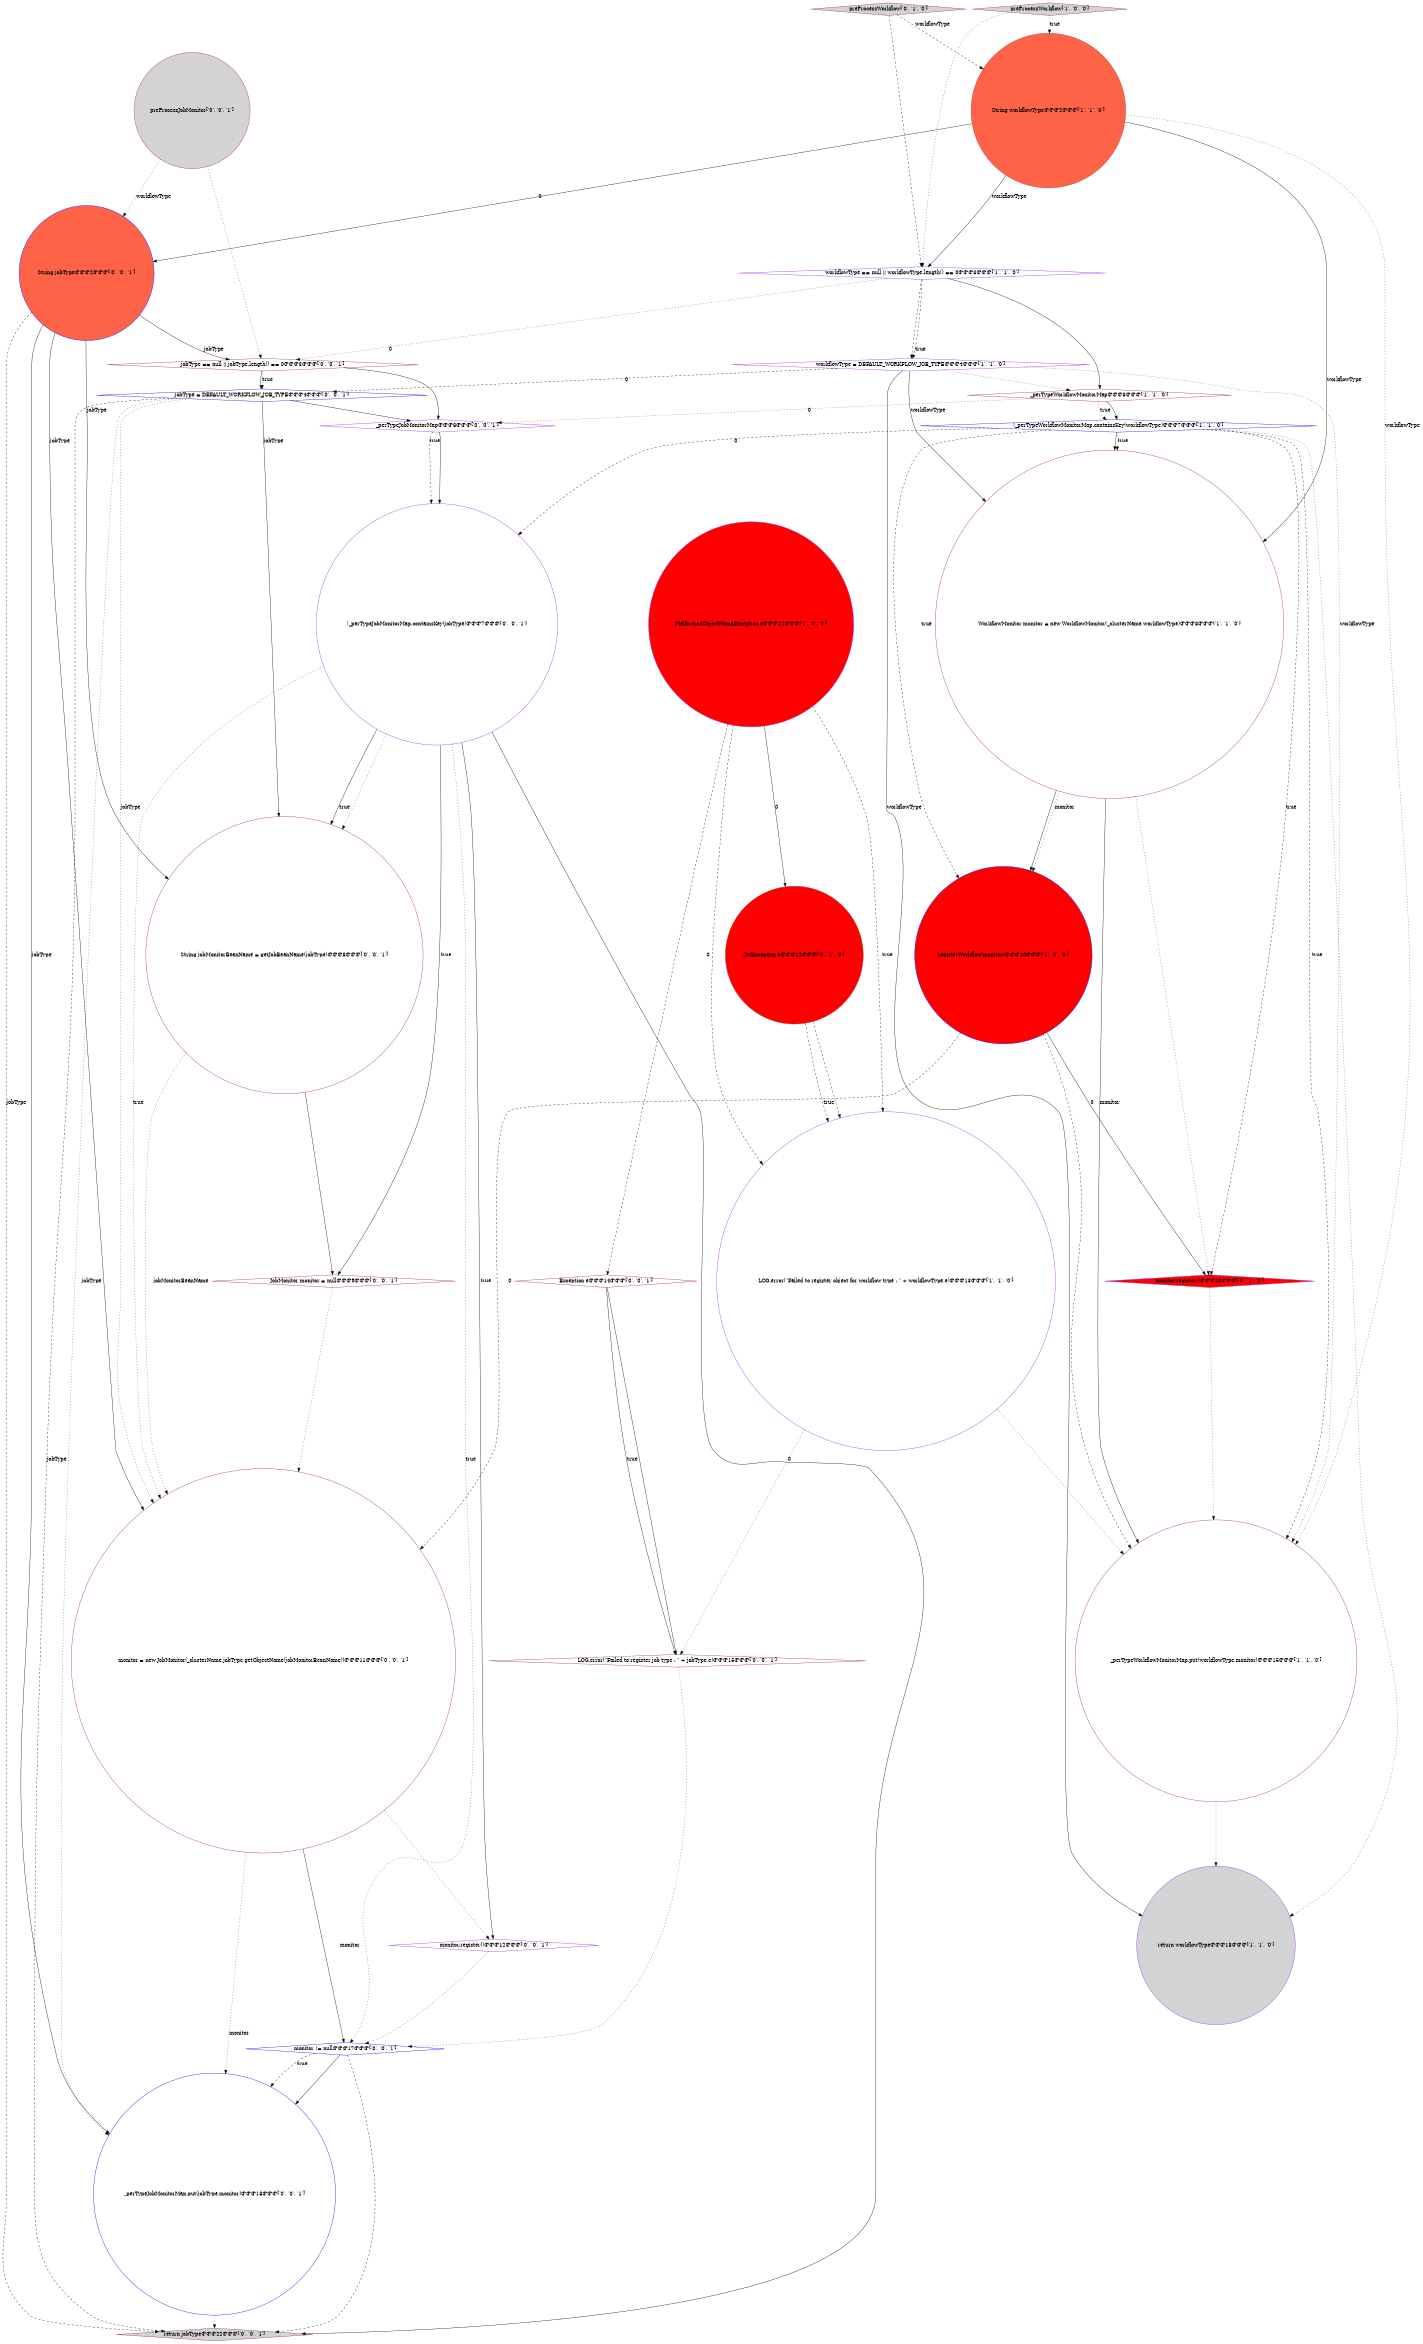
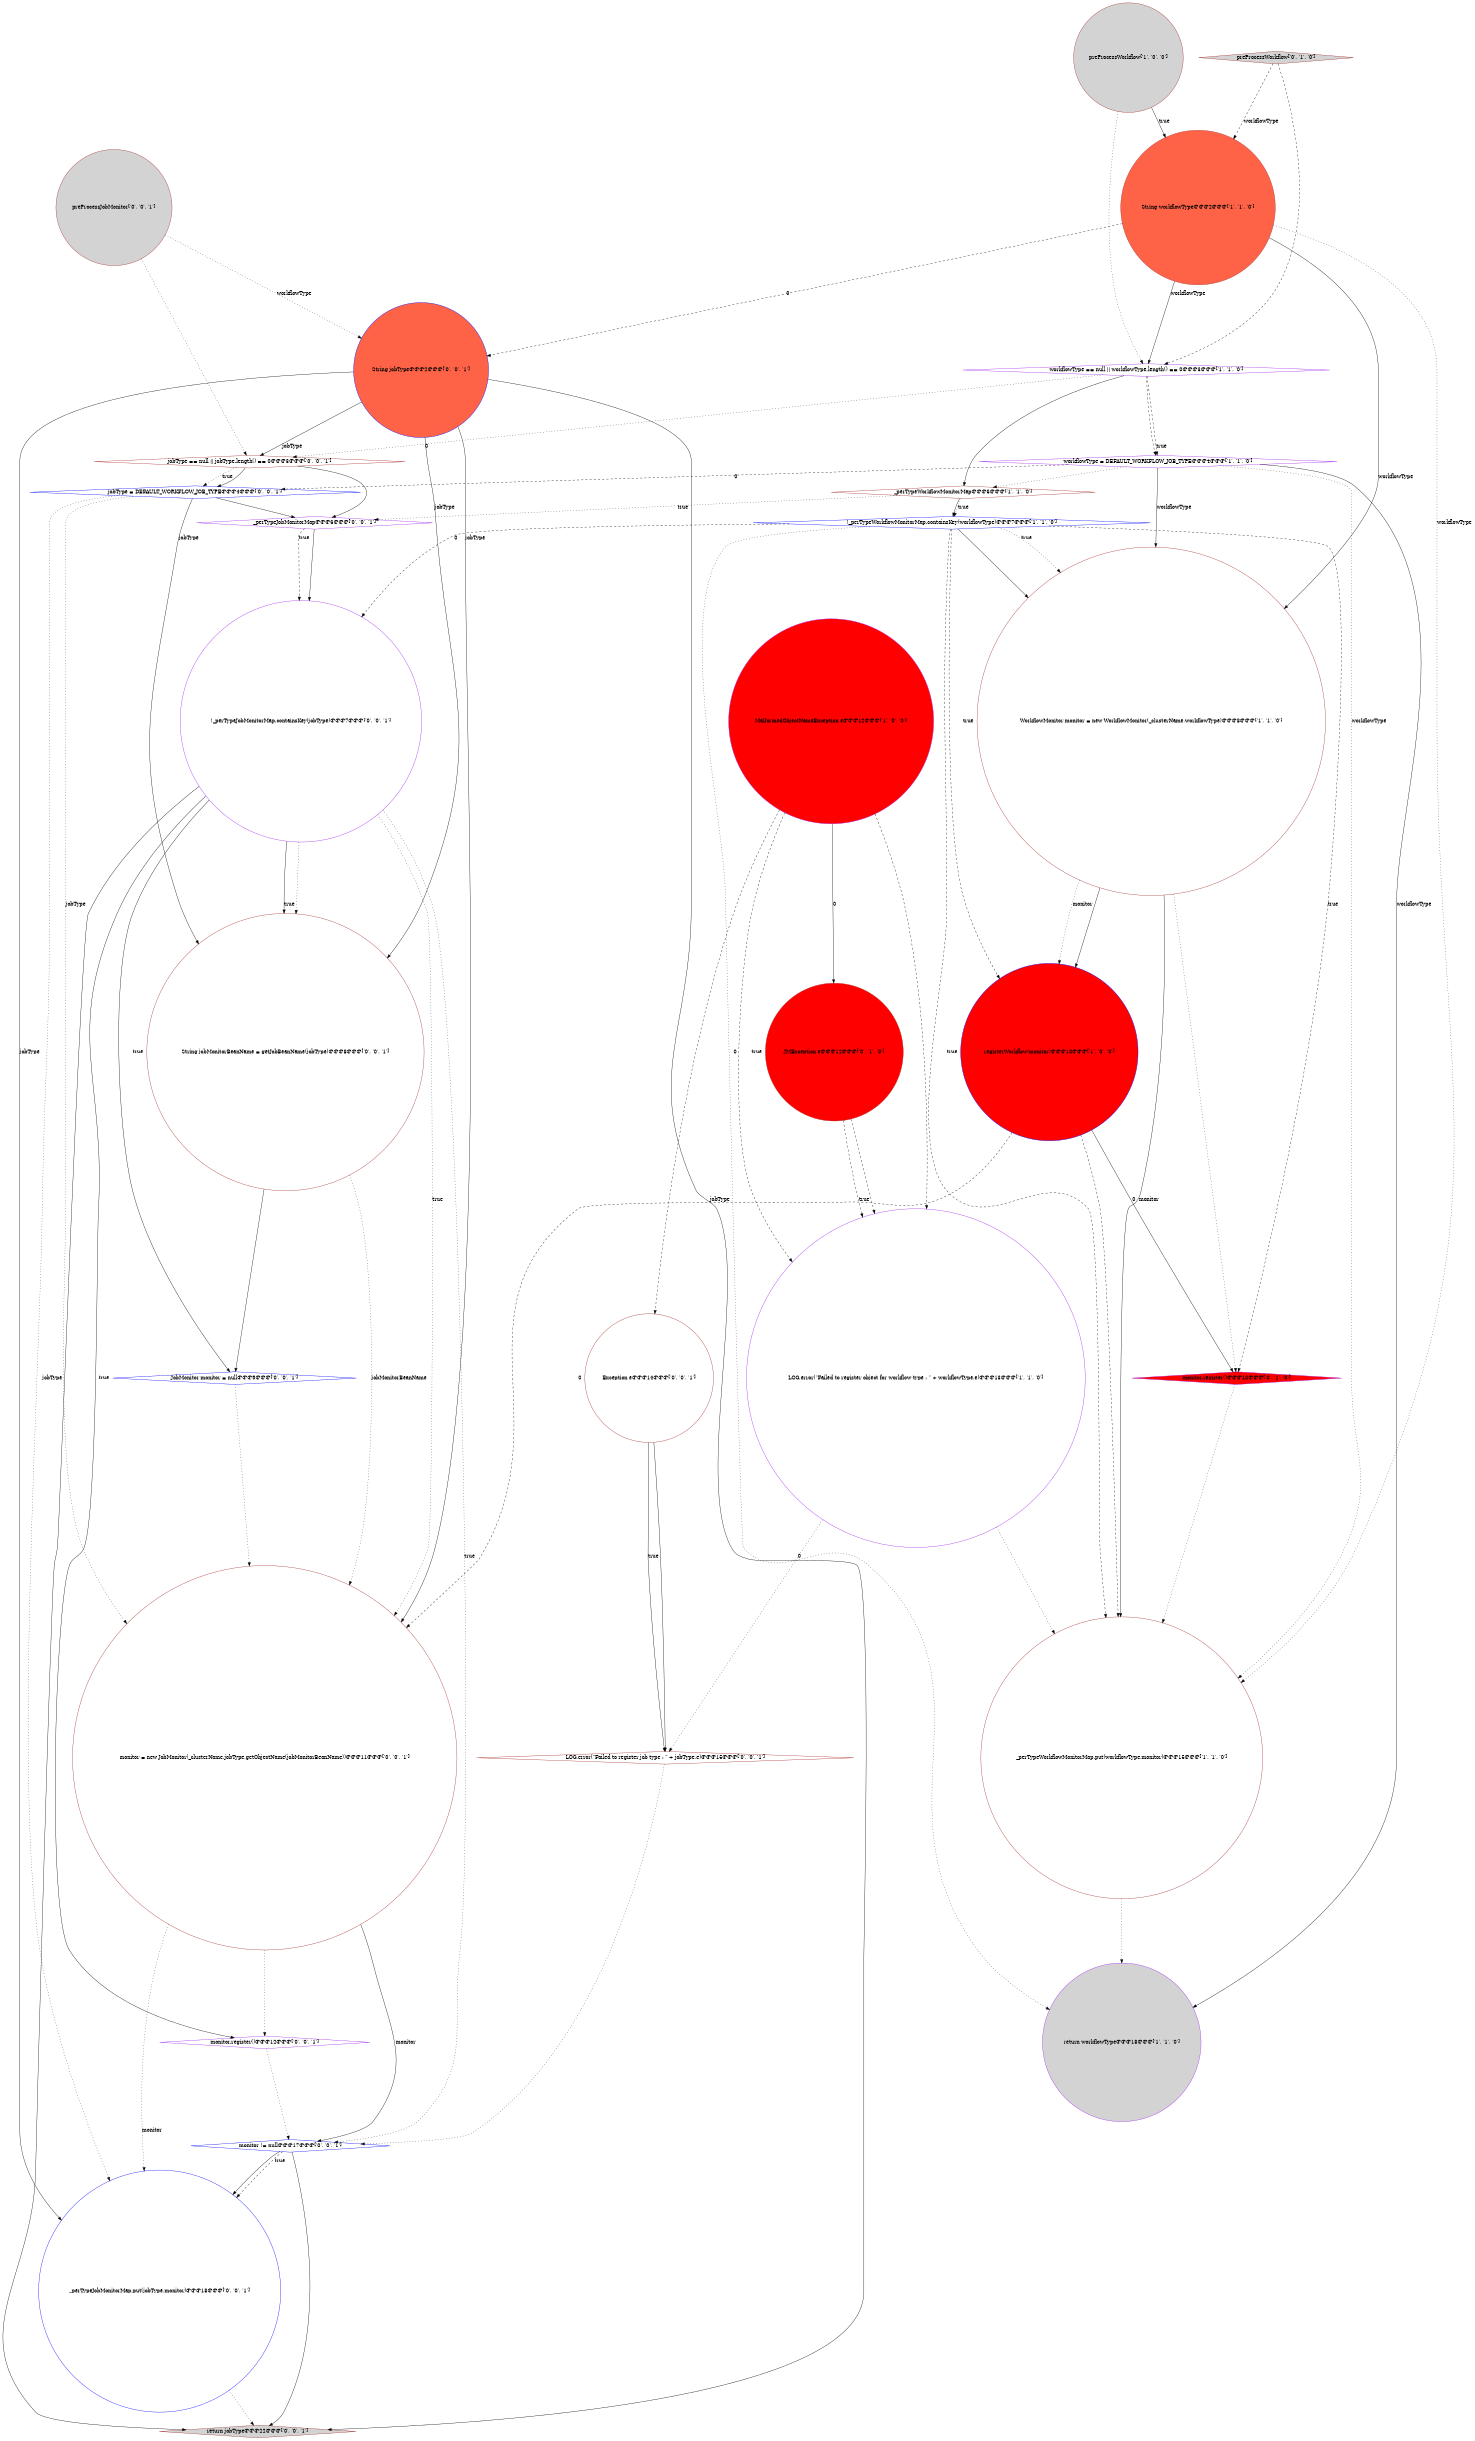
(1050, 9) -> (1128, 58)
(1050, 23) -> (1158, 121)
(564, 192) -> (807, 289)
(809, 411) -> (683, 508)
(334, 1281) -> (235, 1378)
(606, 1281) -> (649, 1378)
(51, 1361) -> none
(7, 1378) -> (725, 1529)
(374, 2219) -> (310, 2292)
